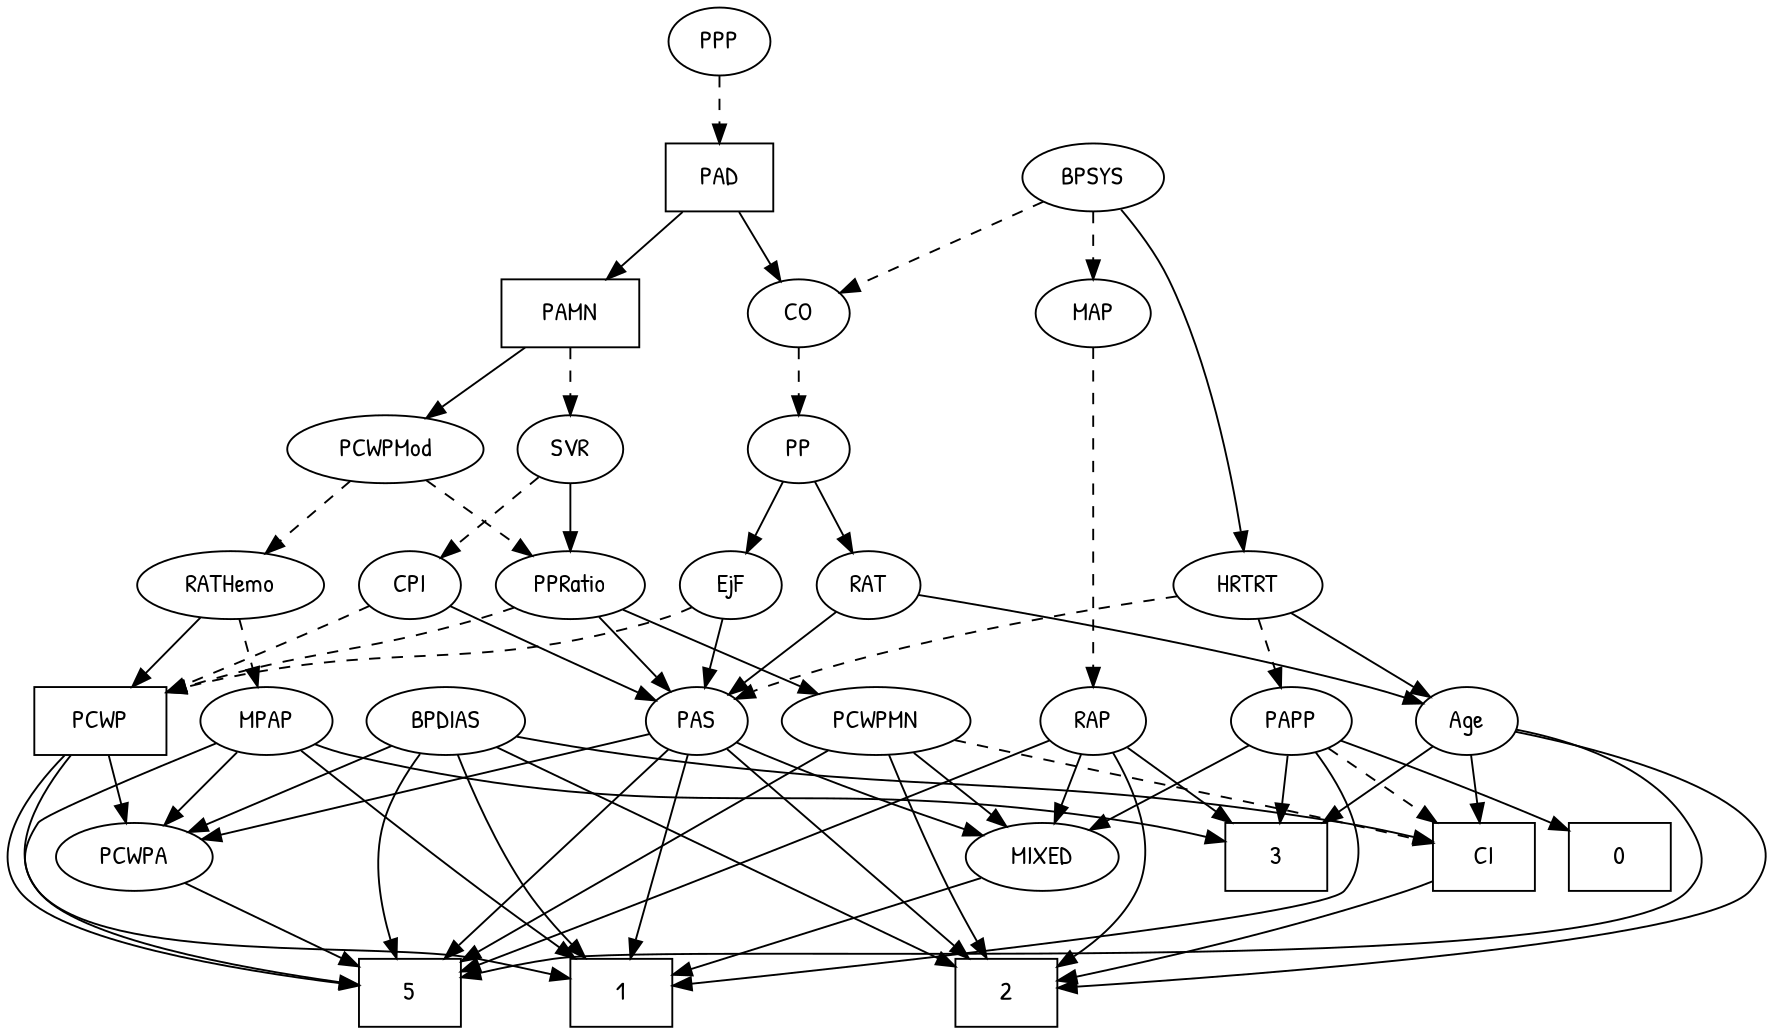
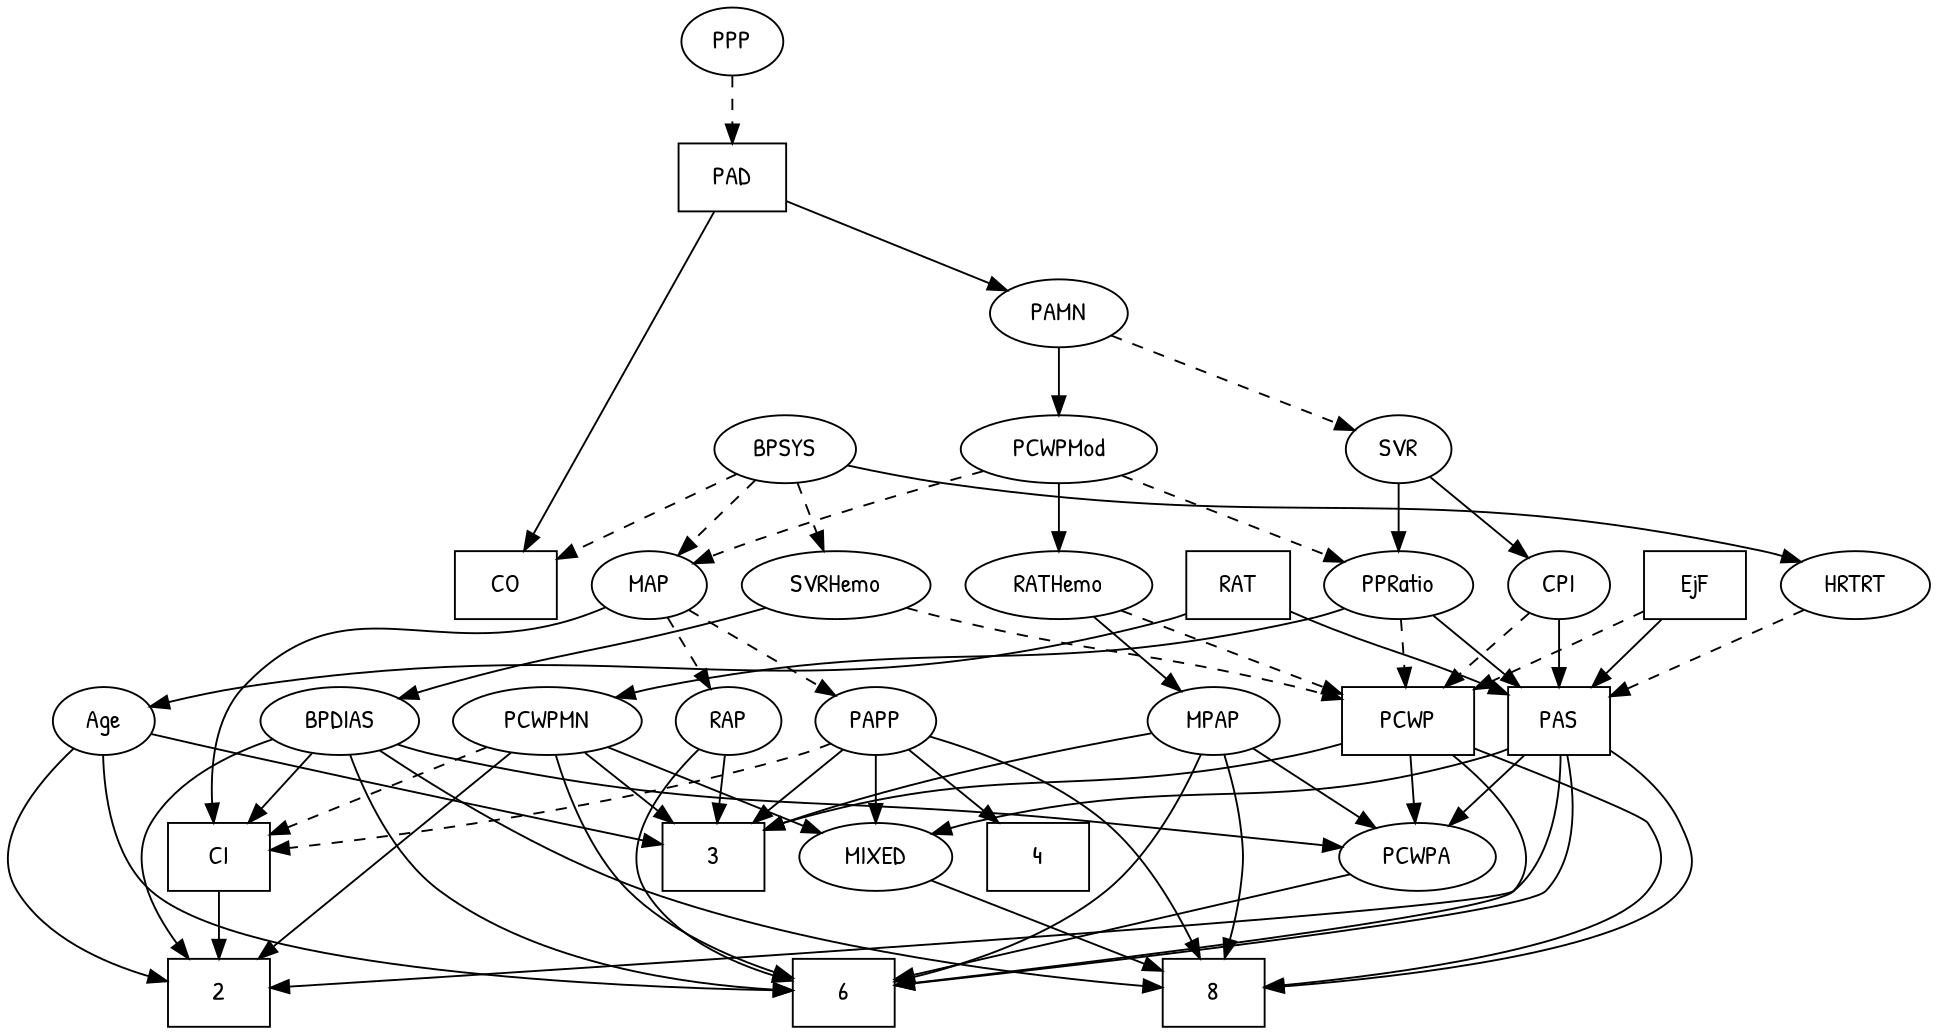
(570, 313) -> (1059, 313)
(799, 313) -> (506, 585)
(799, 449) -> none
(315, 511) -> (1059, 509)
(497, 511) -> (1457, 499)
none -> (846, 511)
(731, 585) -> (1695, 585)
none -> (836, 585)
(869, 585) -> (1238, 585)
(246, 644) -> (1130, 648)
(1267, 644) -> (754, 648)
(173, 645) -> (1222, 649)
(1353, 650) -> none
(697, 721) -> (1559, 721)
none -> (612, 775)
(1072, 778) -> none
(1474, 779) -> (356, 629)
none -> (1076, 781)
(1620, 857) -> (1038, 857)
(1144, 865) -> none
(410, 993) -> (844, 993)
(621, 993) -> (1214, 993)
